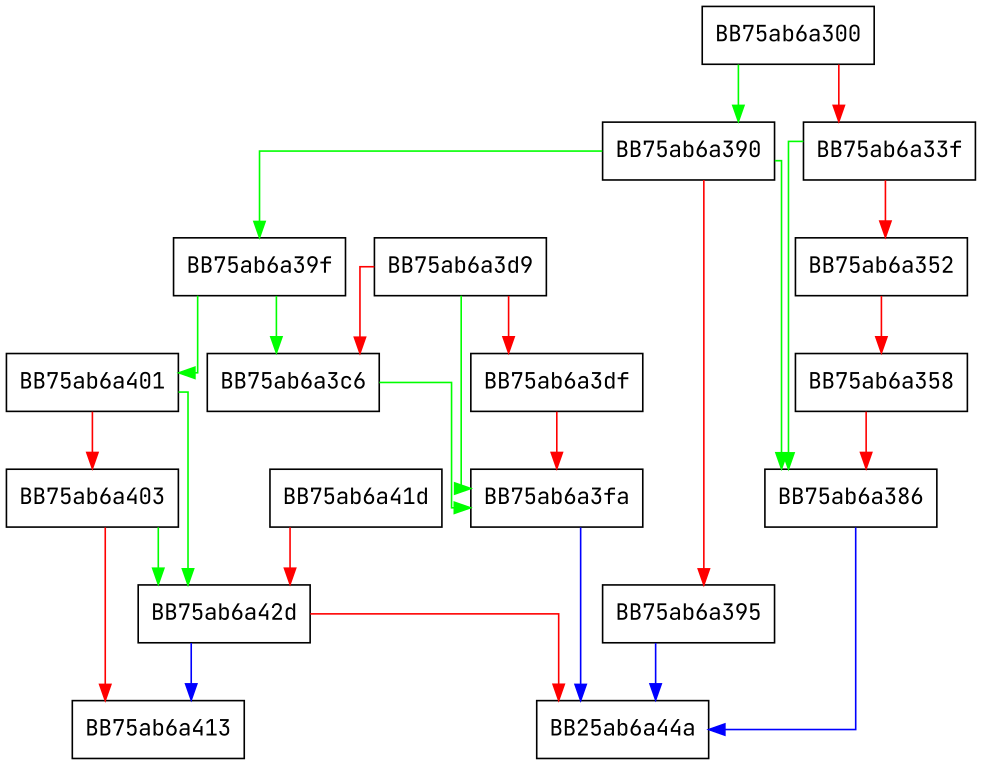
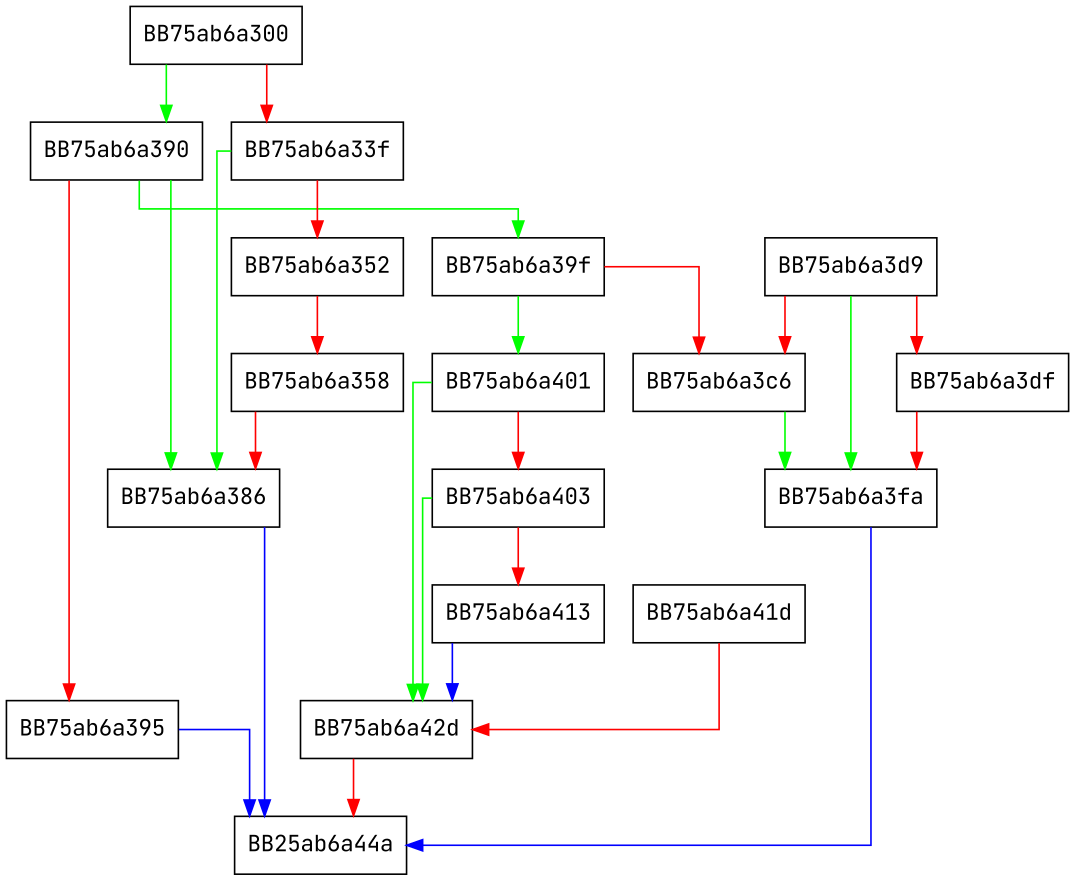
(276, 316) -> (687, 267)
(191, 663) -> (452, 663)
